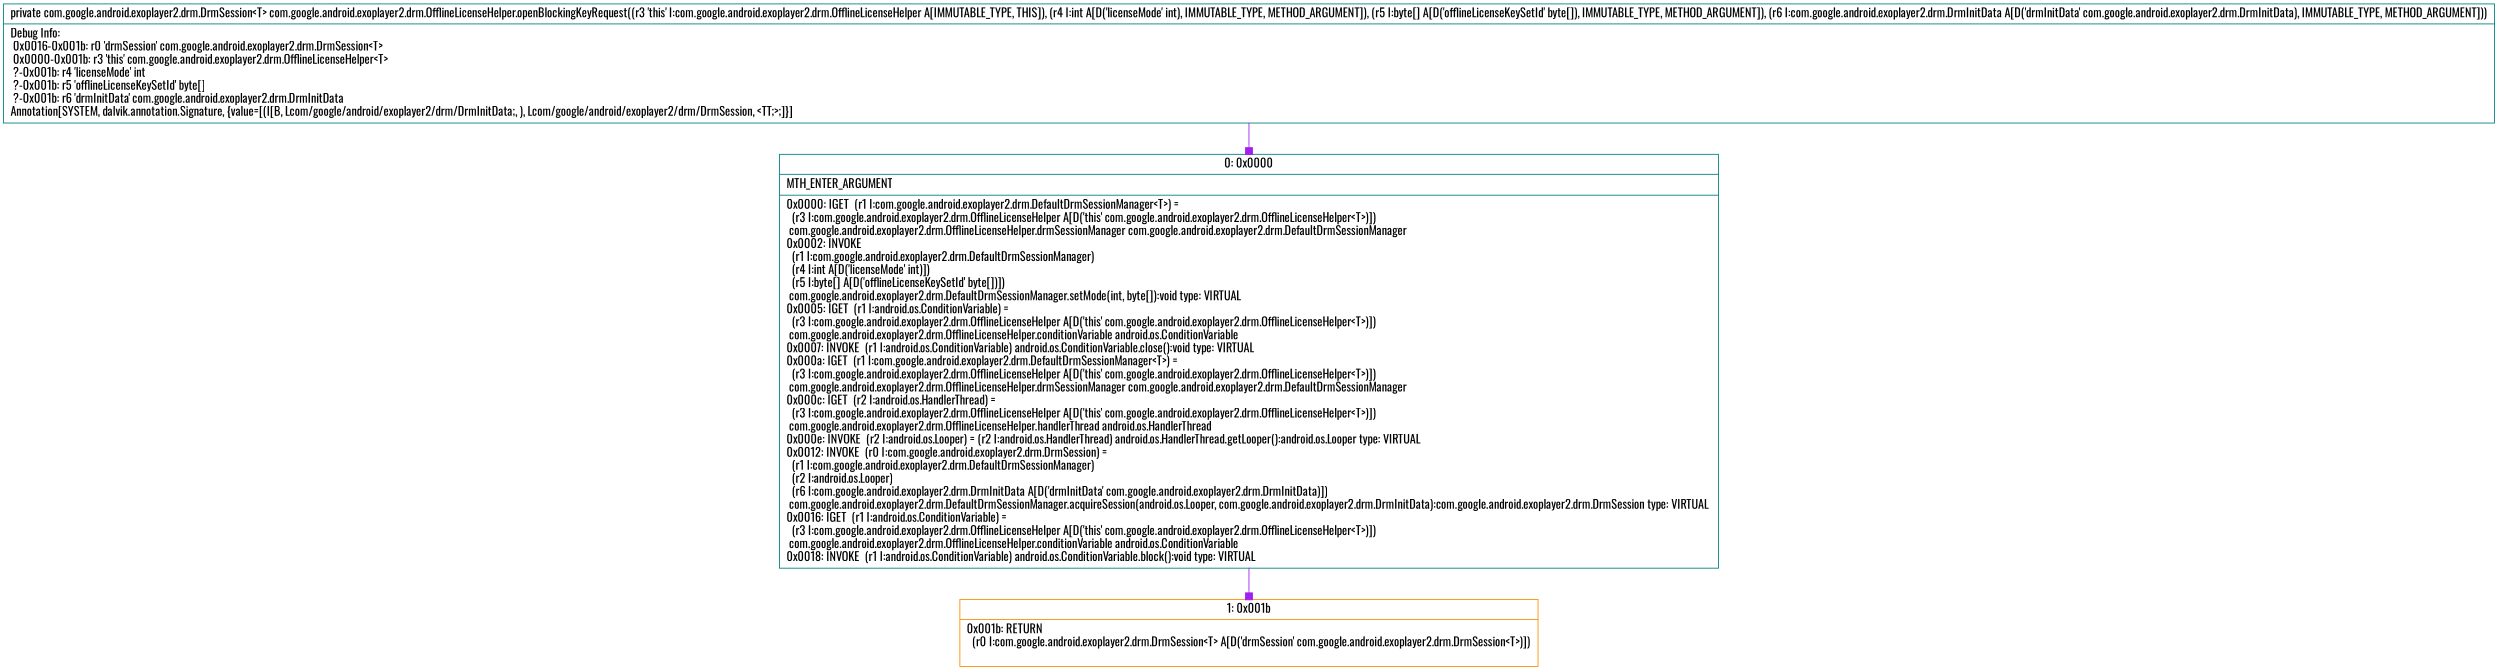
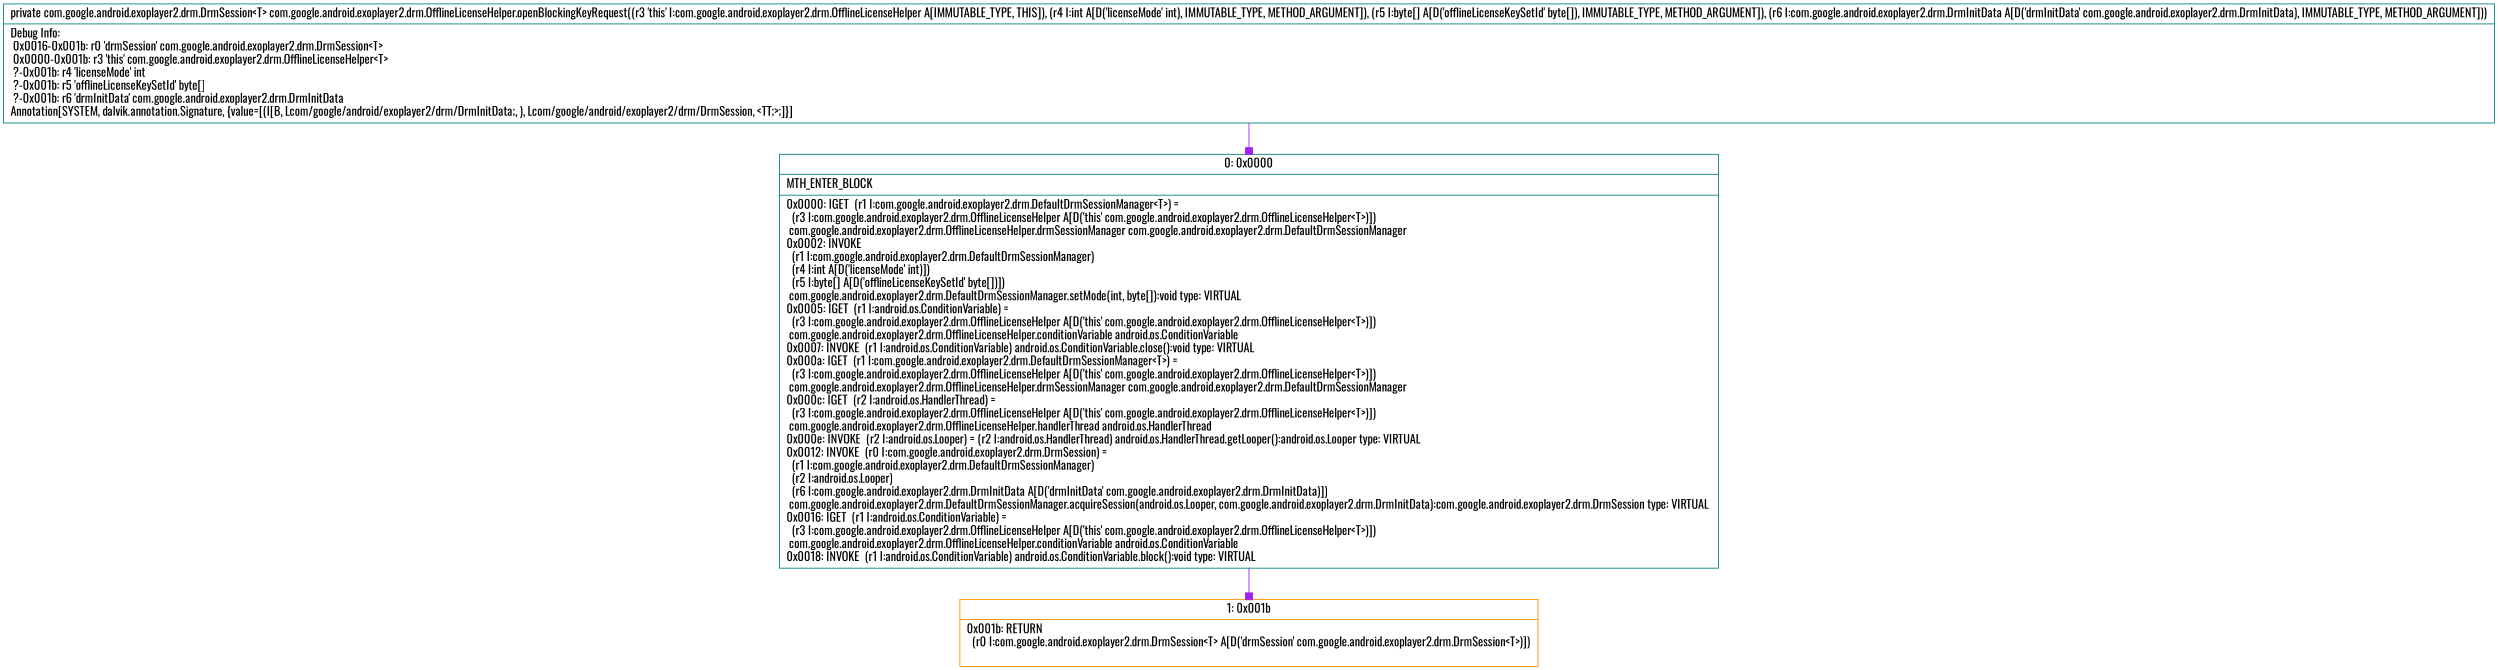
(840, 184) -> (830, 184)
